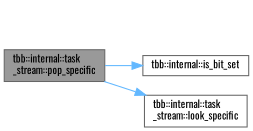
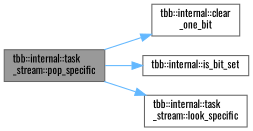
none -> (196, 20)
